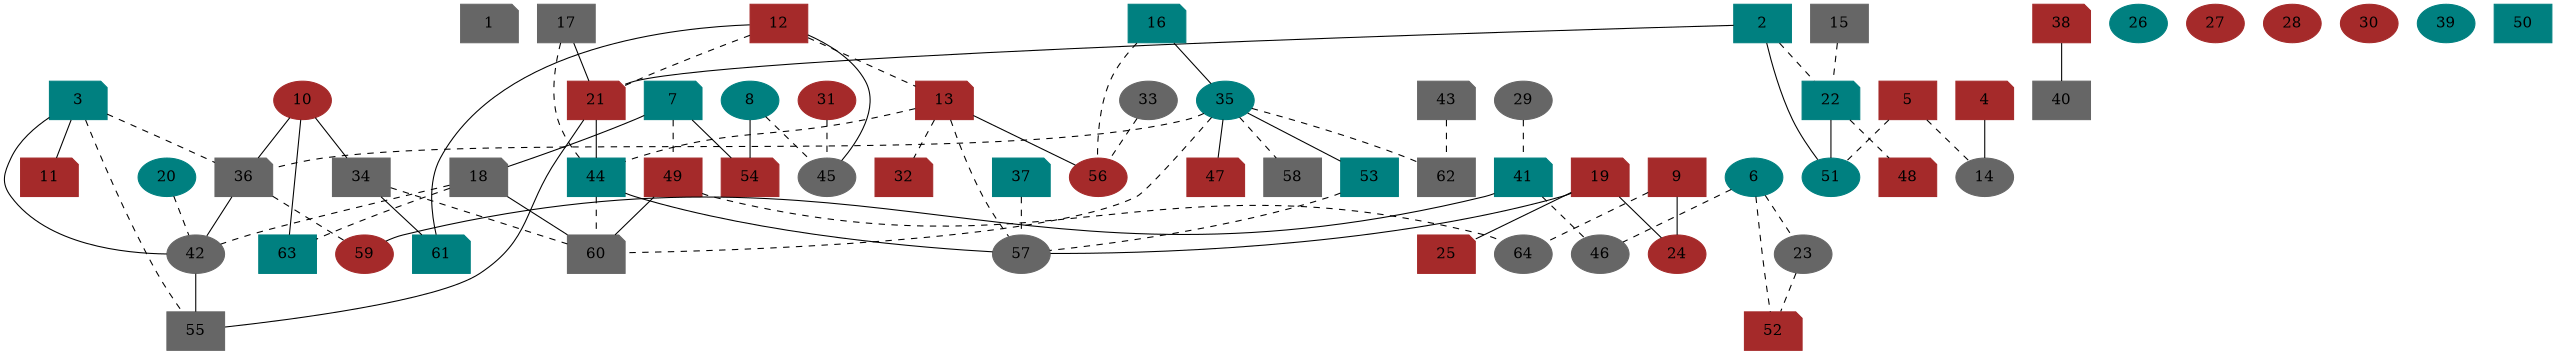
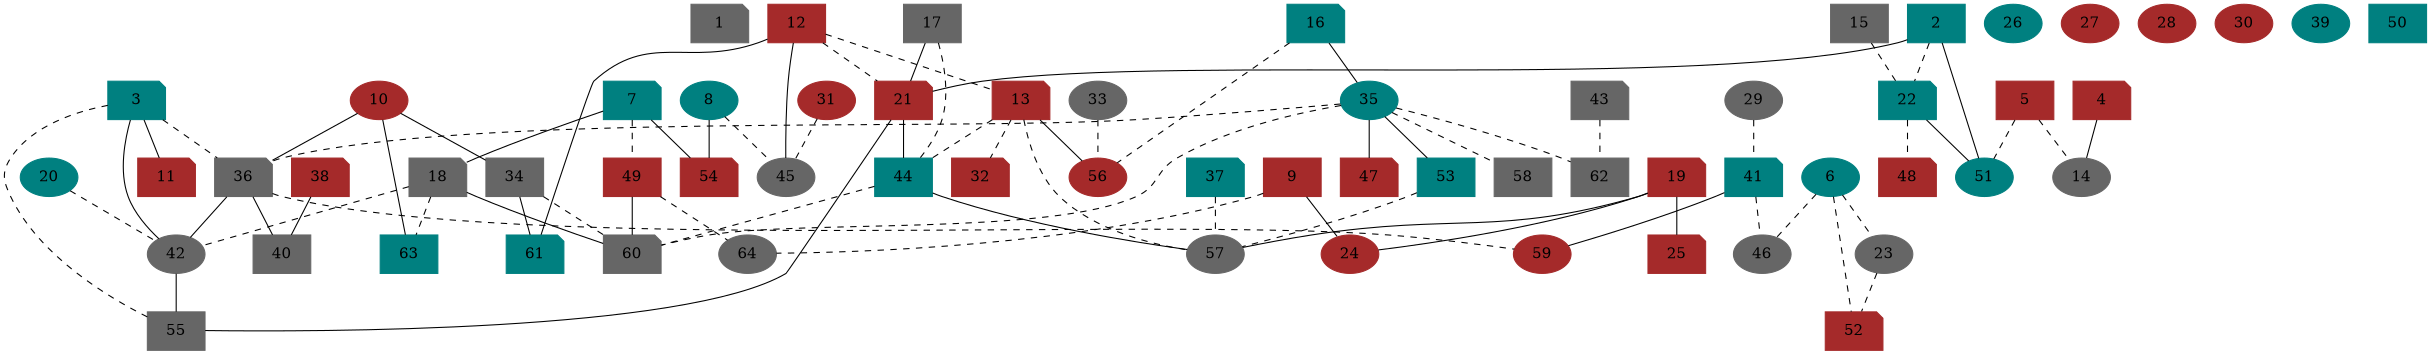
none -> (263, 216)
